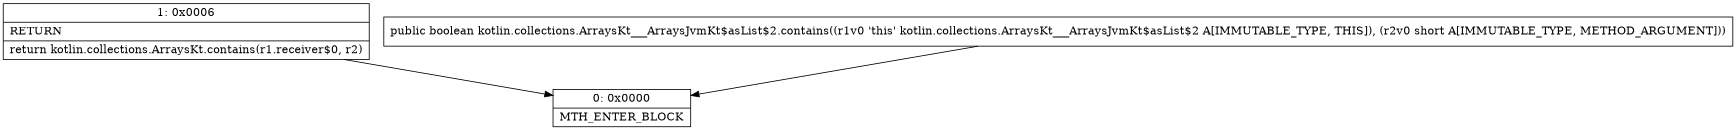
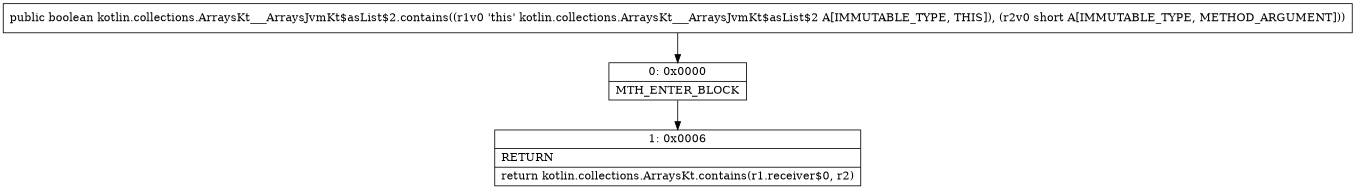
(445, 77) -> (678, 111)
